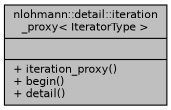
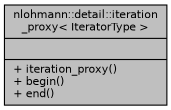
(39, 94) -> (34, 94)
